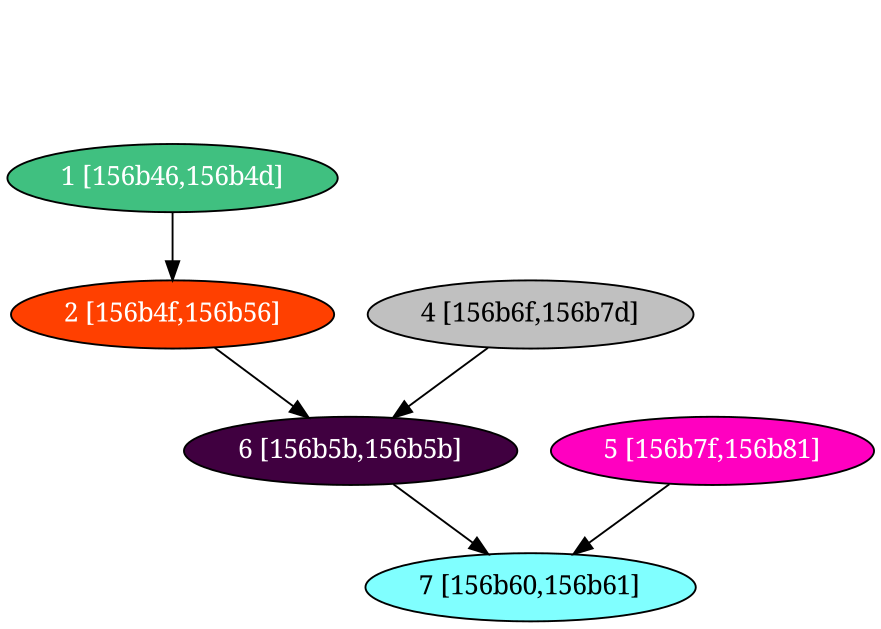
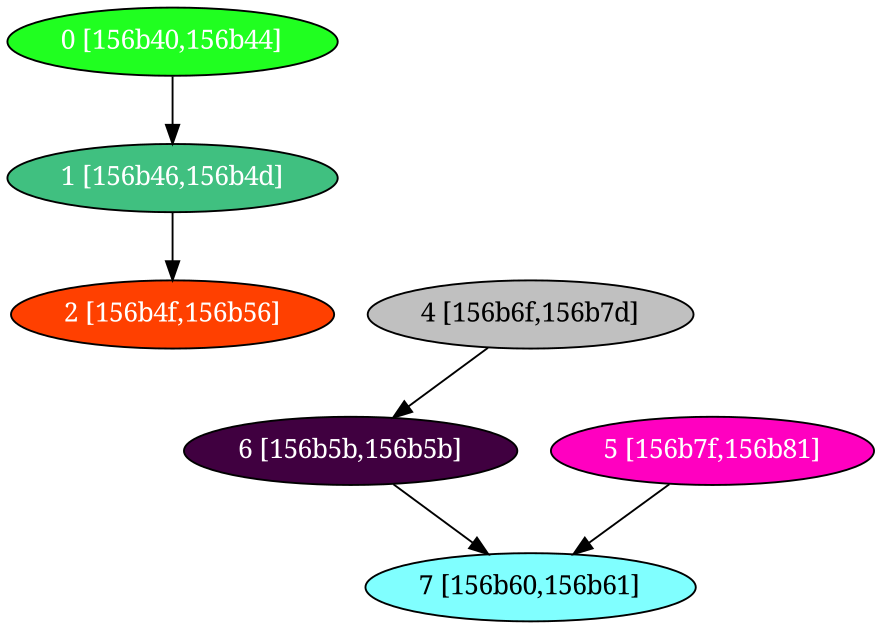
none -> (173, 42)
(254, 377) -> none
